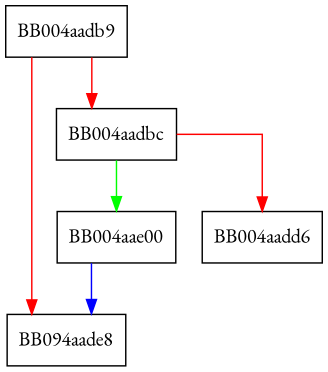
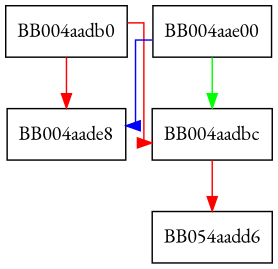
(66, 31) -> (66, 31)
(116, 178) -> (212, 76)
(262, 237) -> (212, 237)
(66, 340) -> (66, 134)
